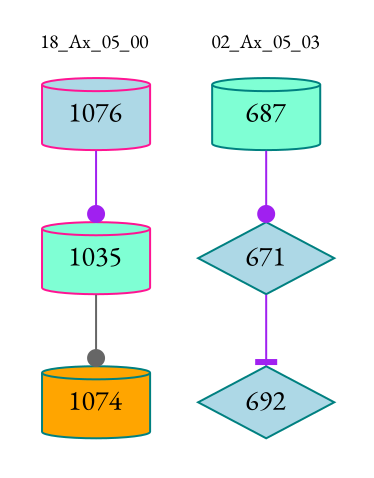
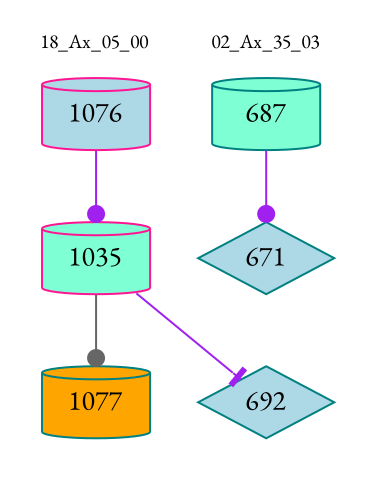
(266, 43) -> (266, 43)
(266, 325) -> (194, 341)
(96, 402) -> (96, 402)
